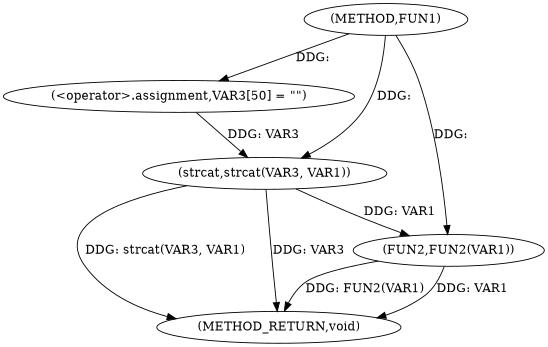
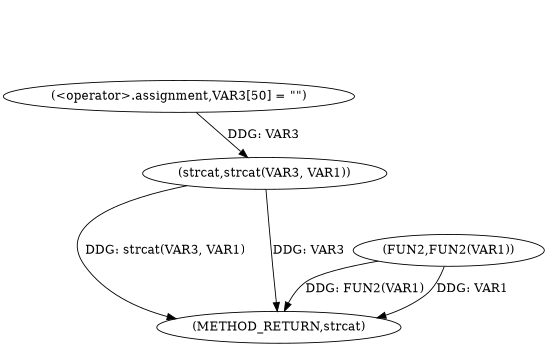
(386, 19) -> none
(348, 212) -> none
(279, 327) -> (279, 327)
